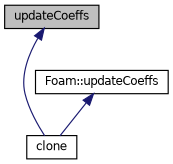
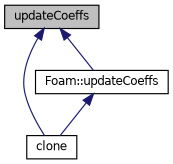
none -> (81, 54)
